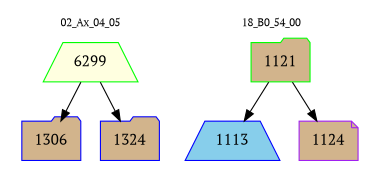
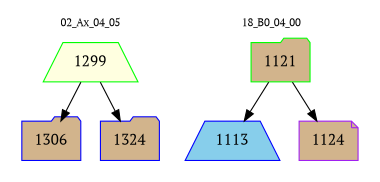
(272, 23) -> (272, 23)
(91, 62) -> (91, 62)
